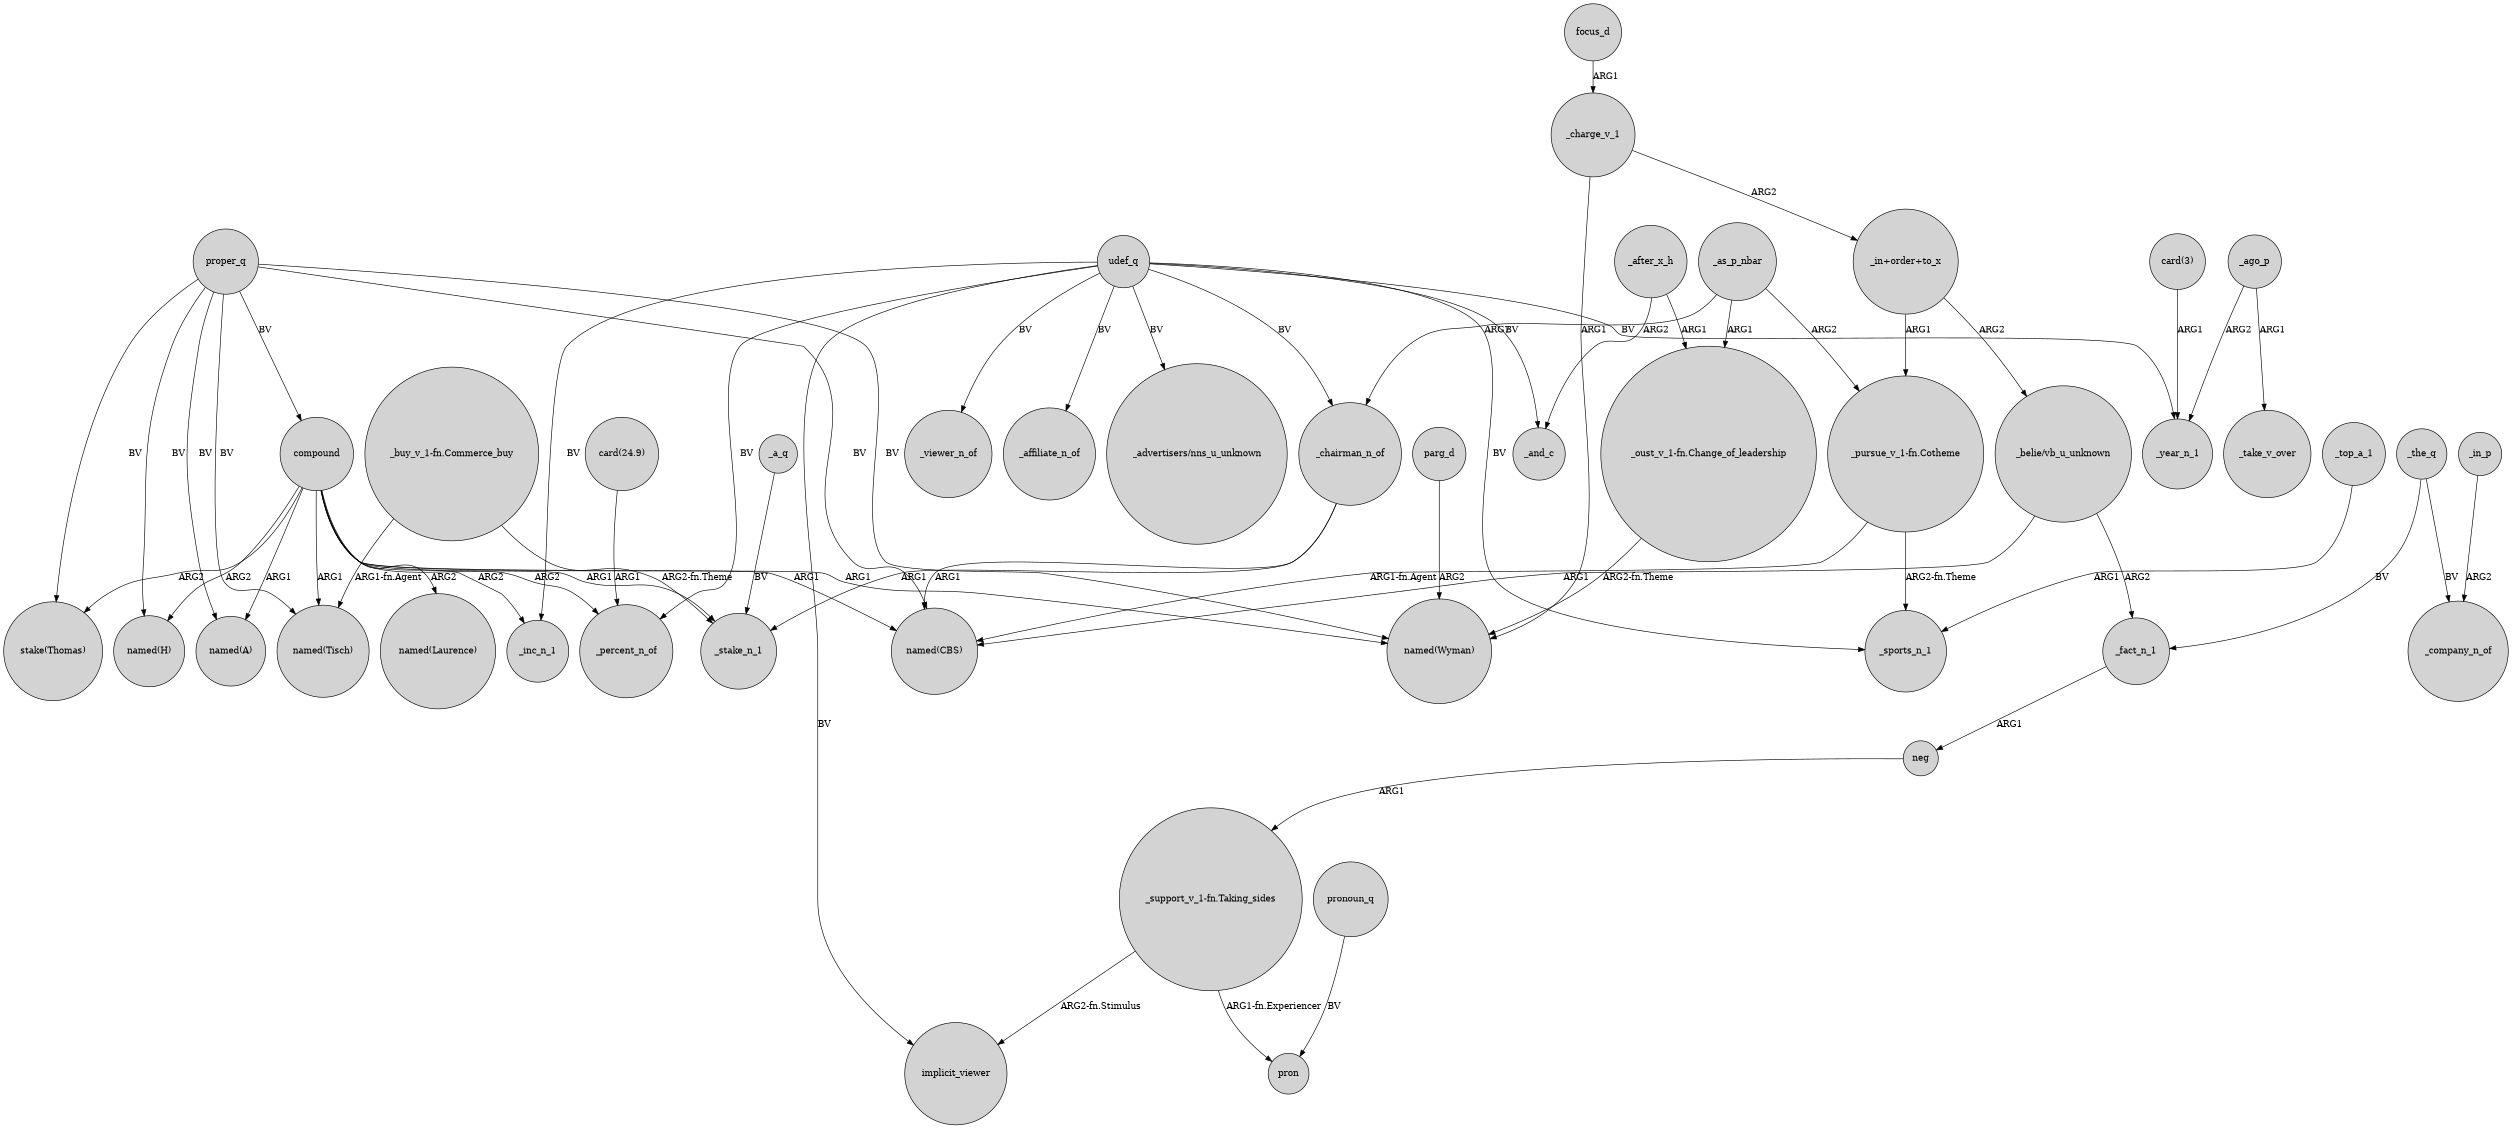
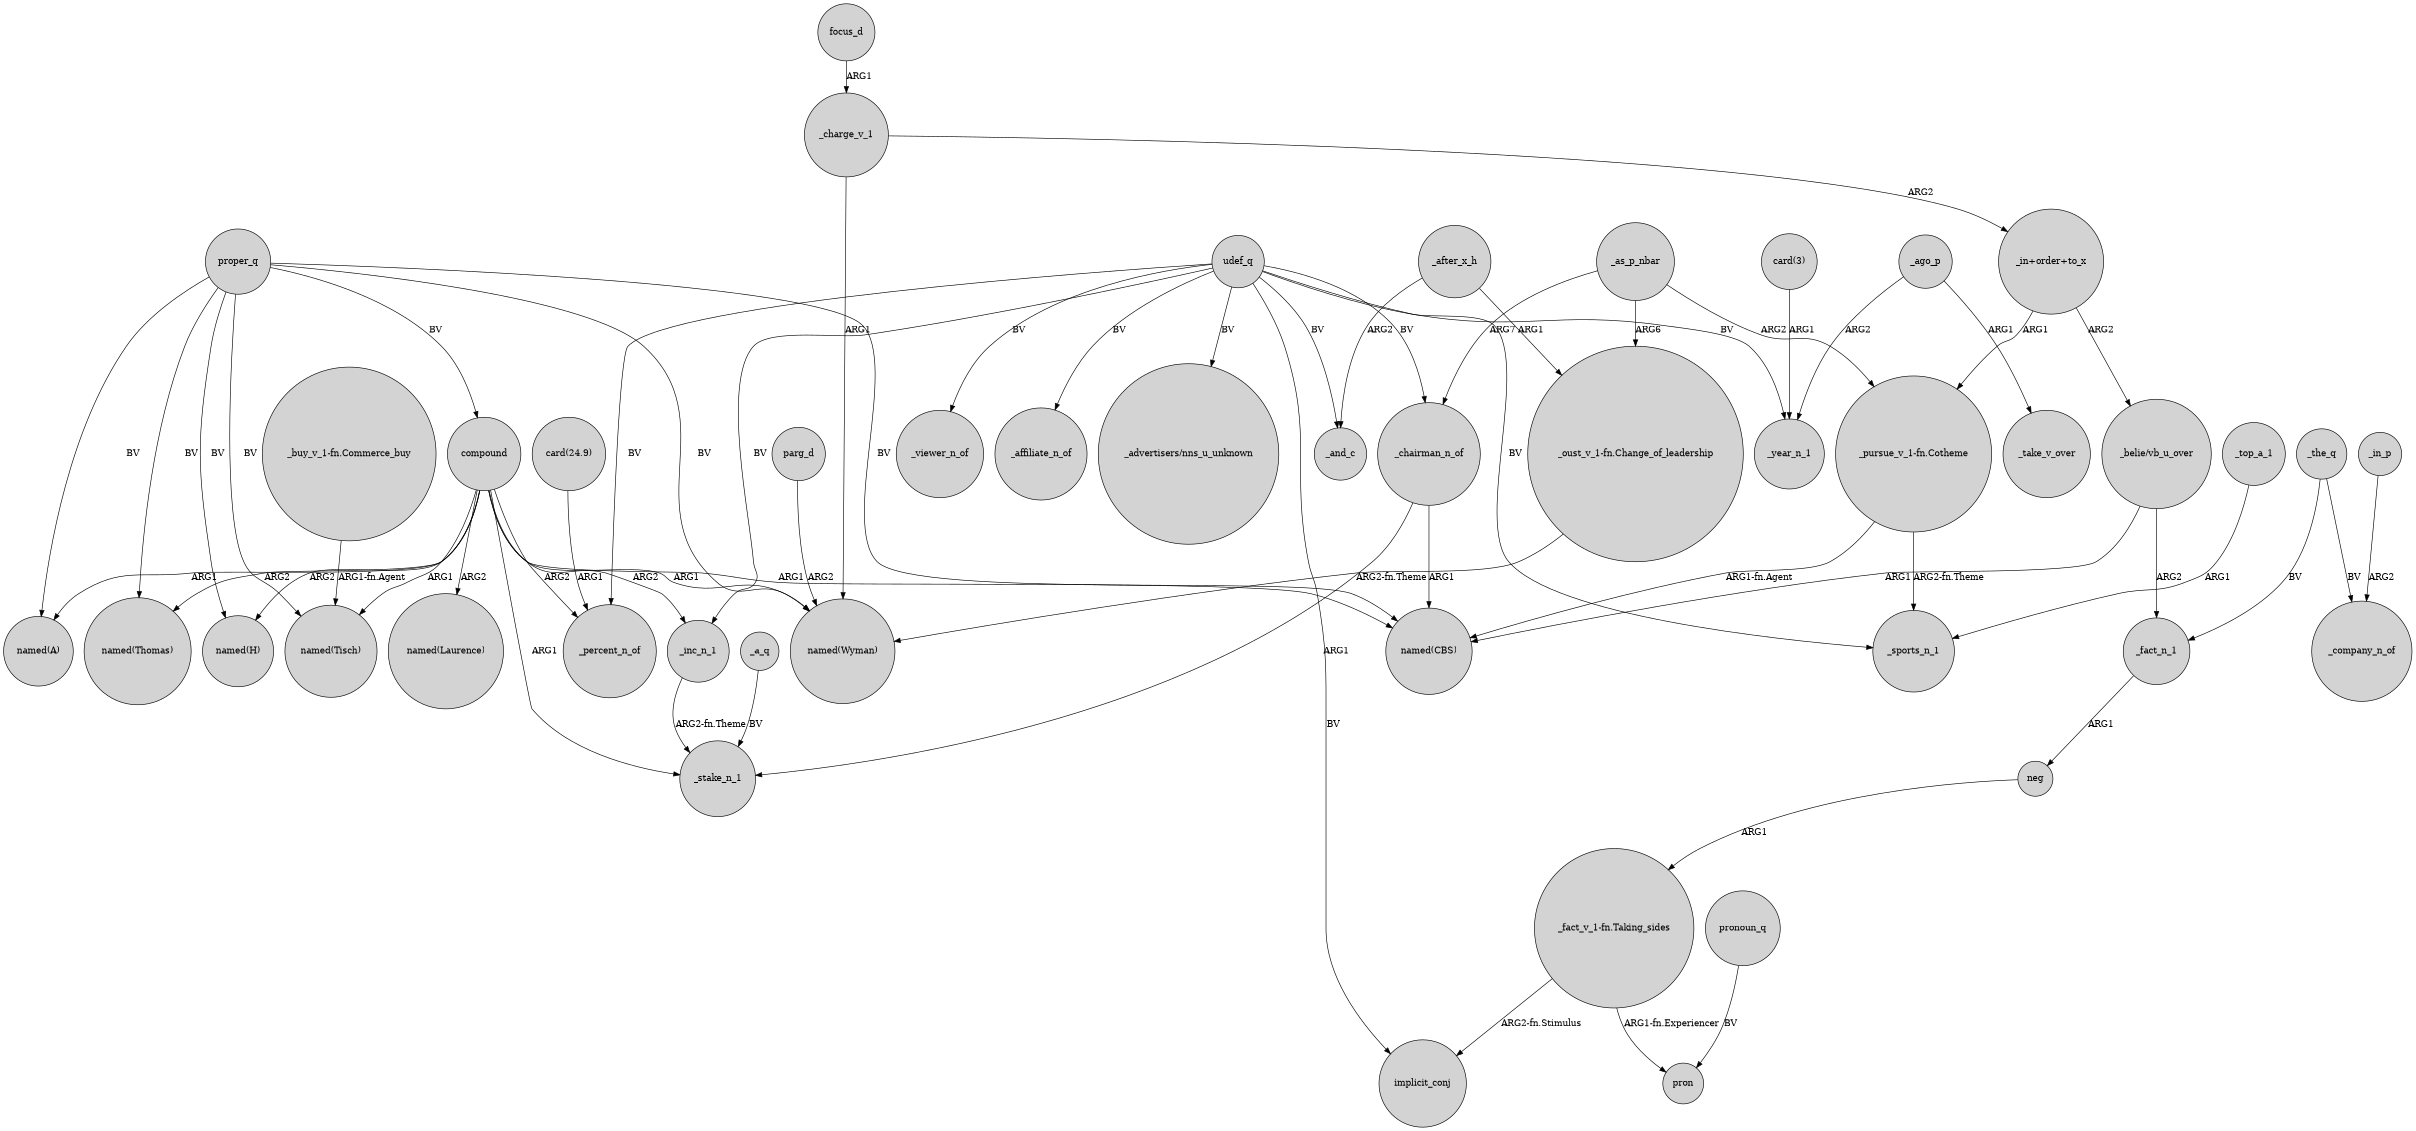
(1740, 330) -> (1648, 330)
(2063, 454) -> (2157, 454)
(651, 577) -> (673, 714)
(53, 651) -> (138, 651)
(1211, 899) -> (1614, 928)
(956, 1074) -> (1423, 1084)
